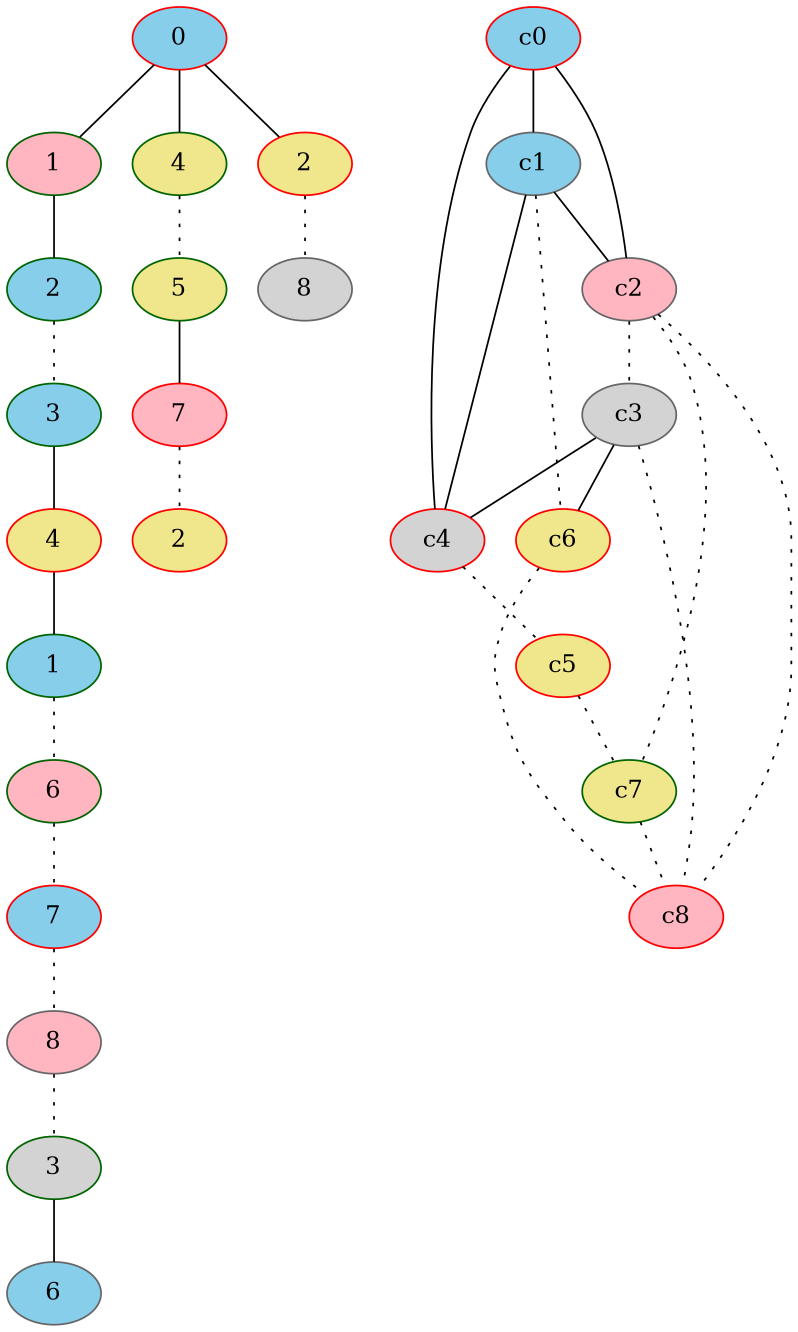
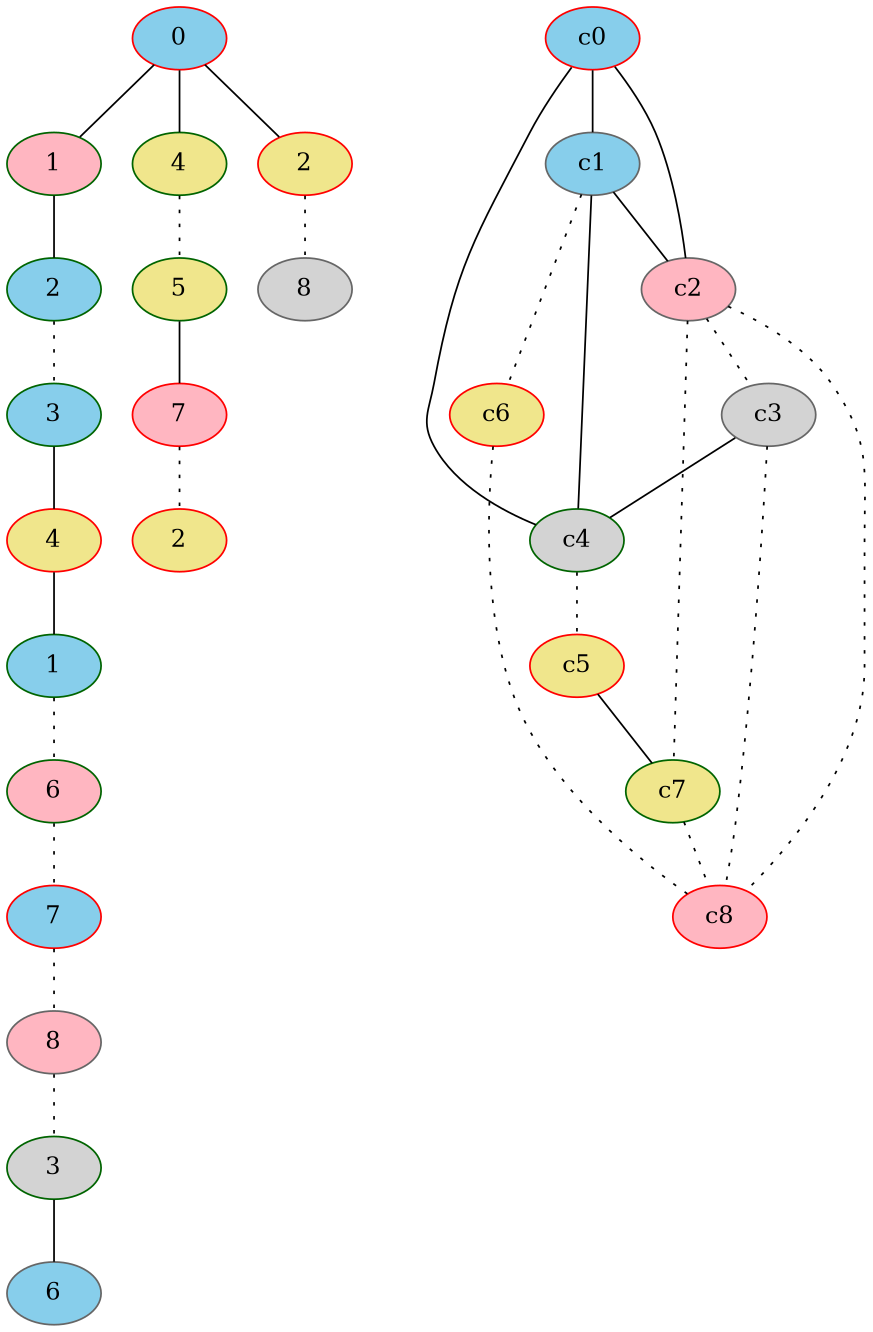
(596, 478) -> none
(438, 540) -> (577, 540)
(596, 729) -> (625, 729)
